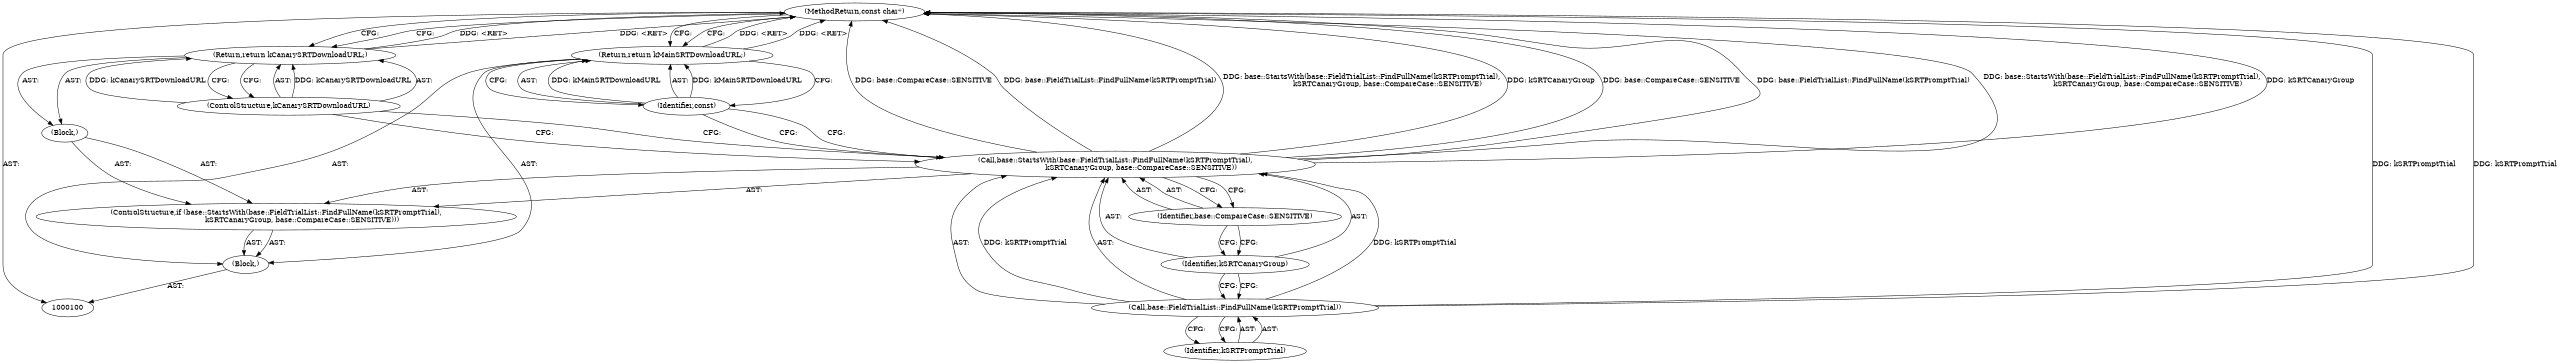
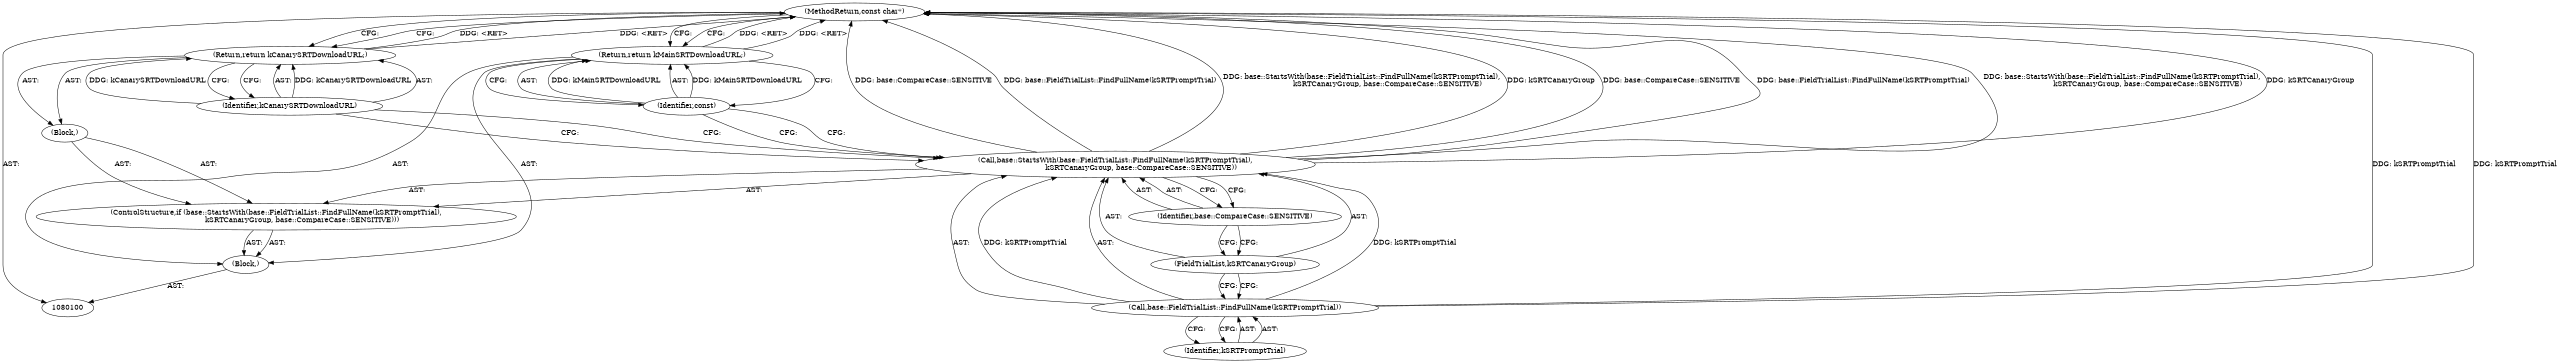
(289, 106) -> (290, 106)
(1235, 265) -> (1235, 265)
(68, 308) -> (68, 308)
